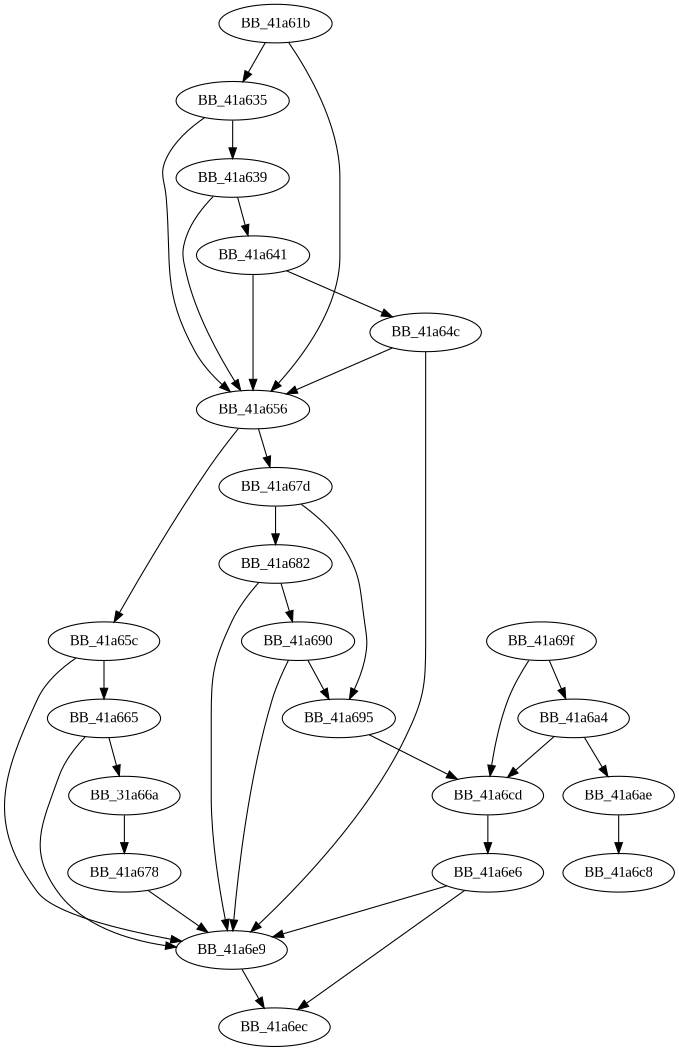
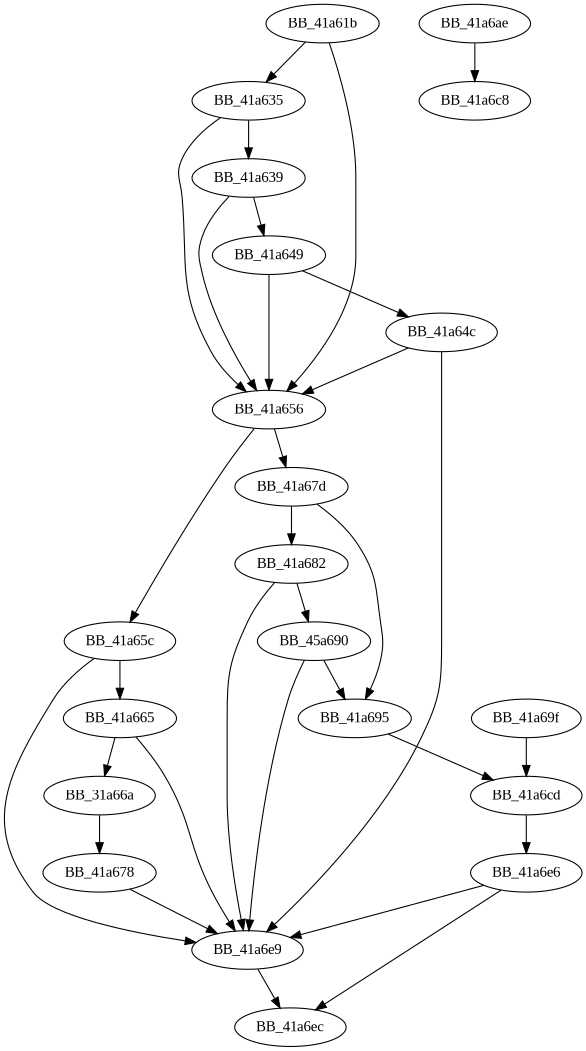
(253, 255) -> (269, 255)
(298, 641) -> (314, 641)
(574, 718) -> none
